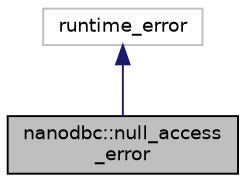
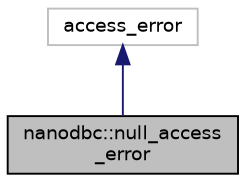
(123, 27) -> (123, 27)
